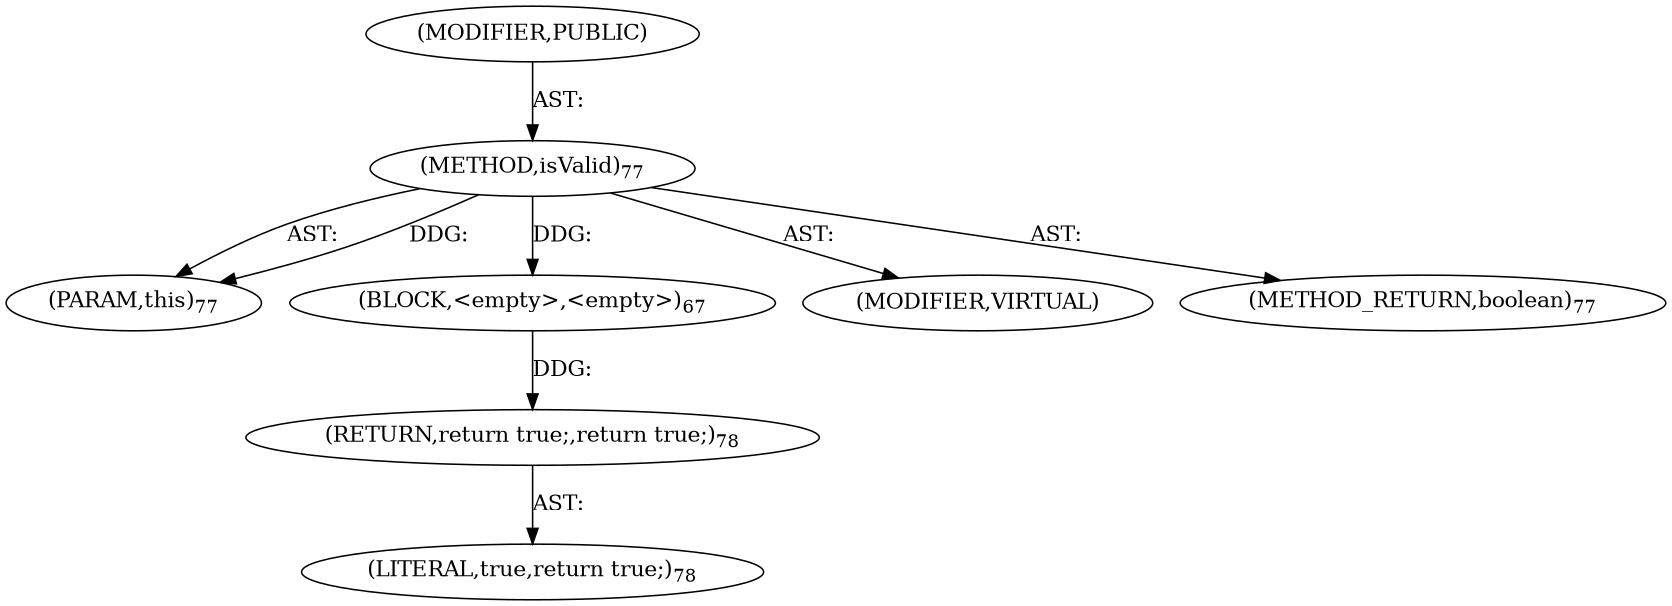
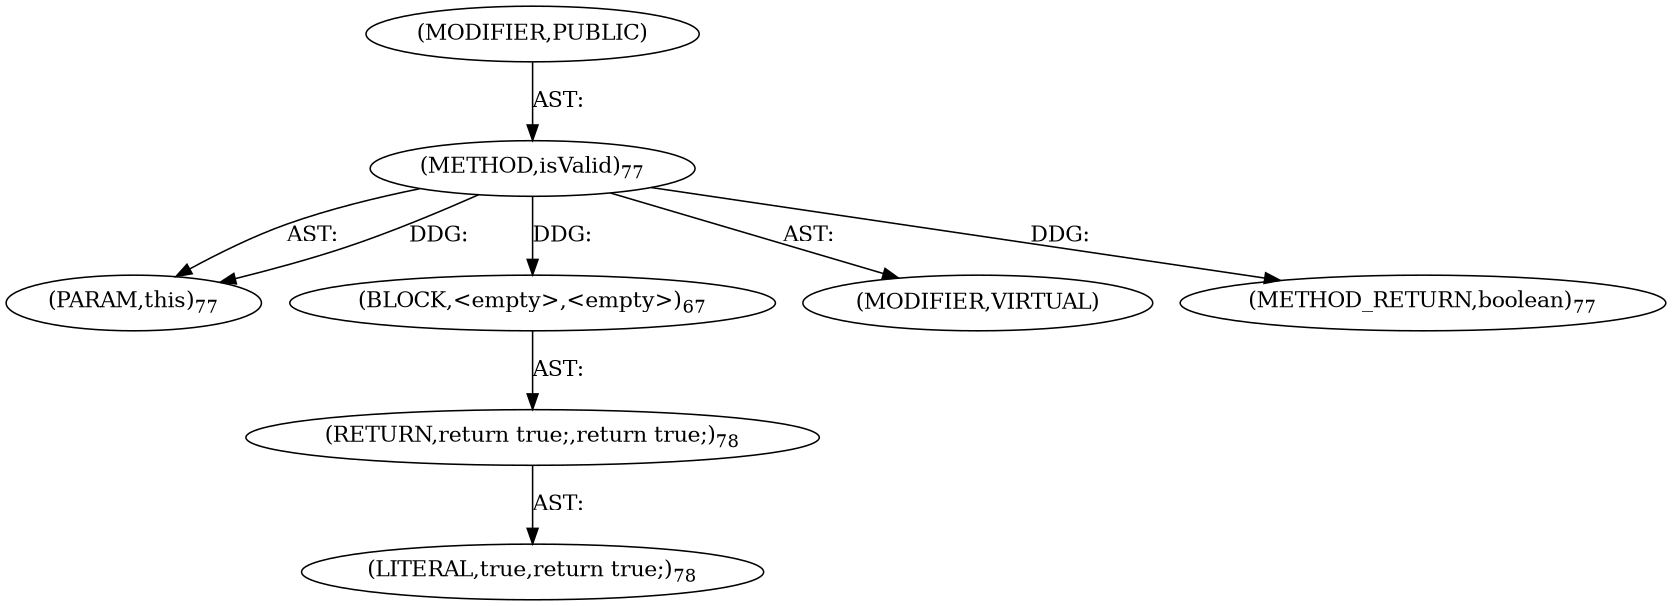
(1060, 236) -> (1064, 236)
(566, 370) -> (562, 370)
